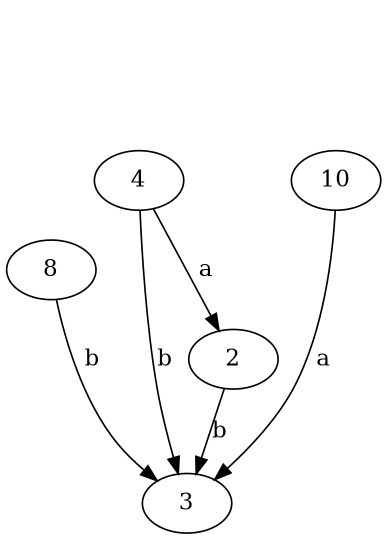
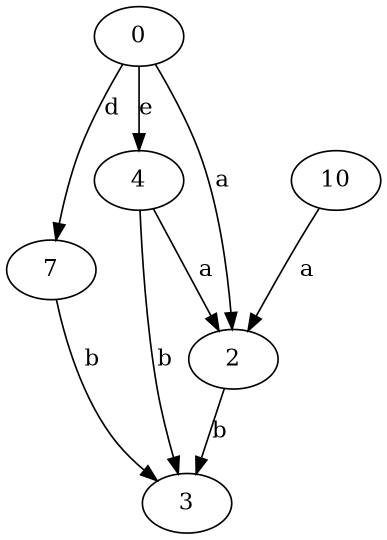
none -> (139, 36)
(51, 270) -> (51, 270)
(309, 352) -> (287, 262)
